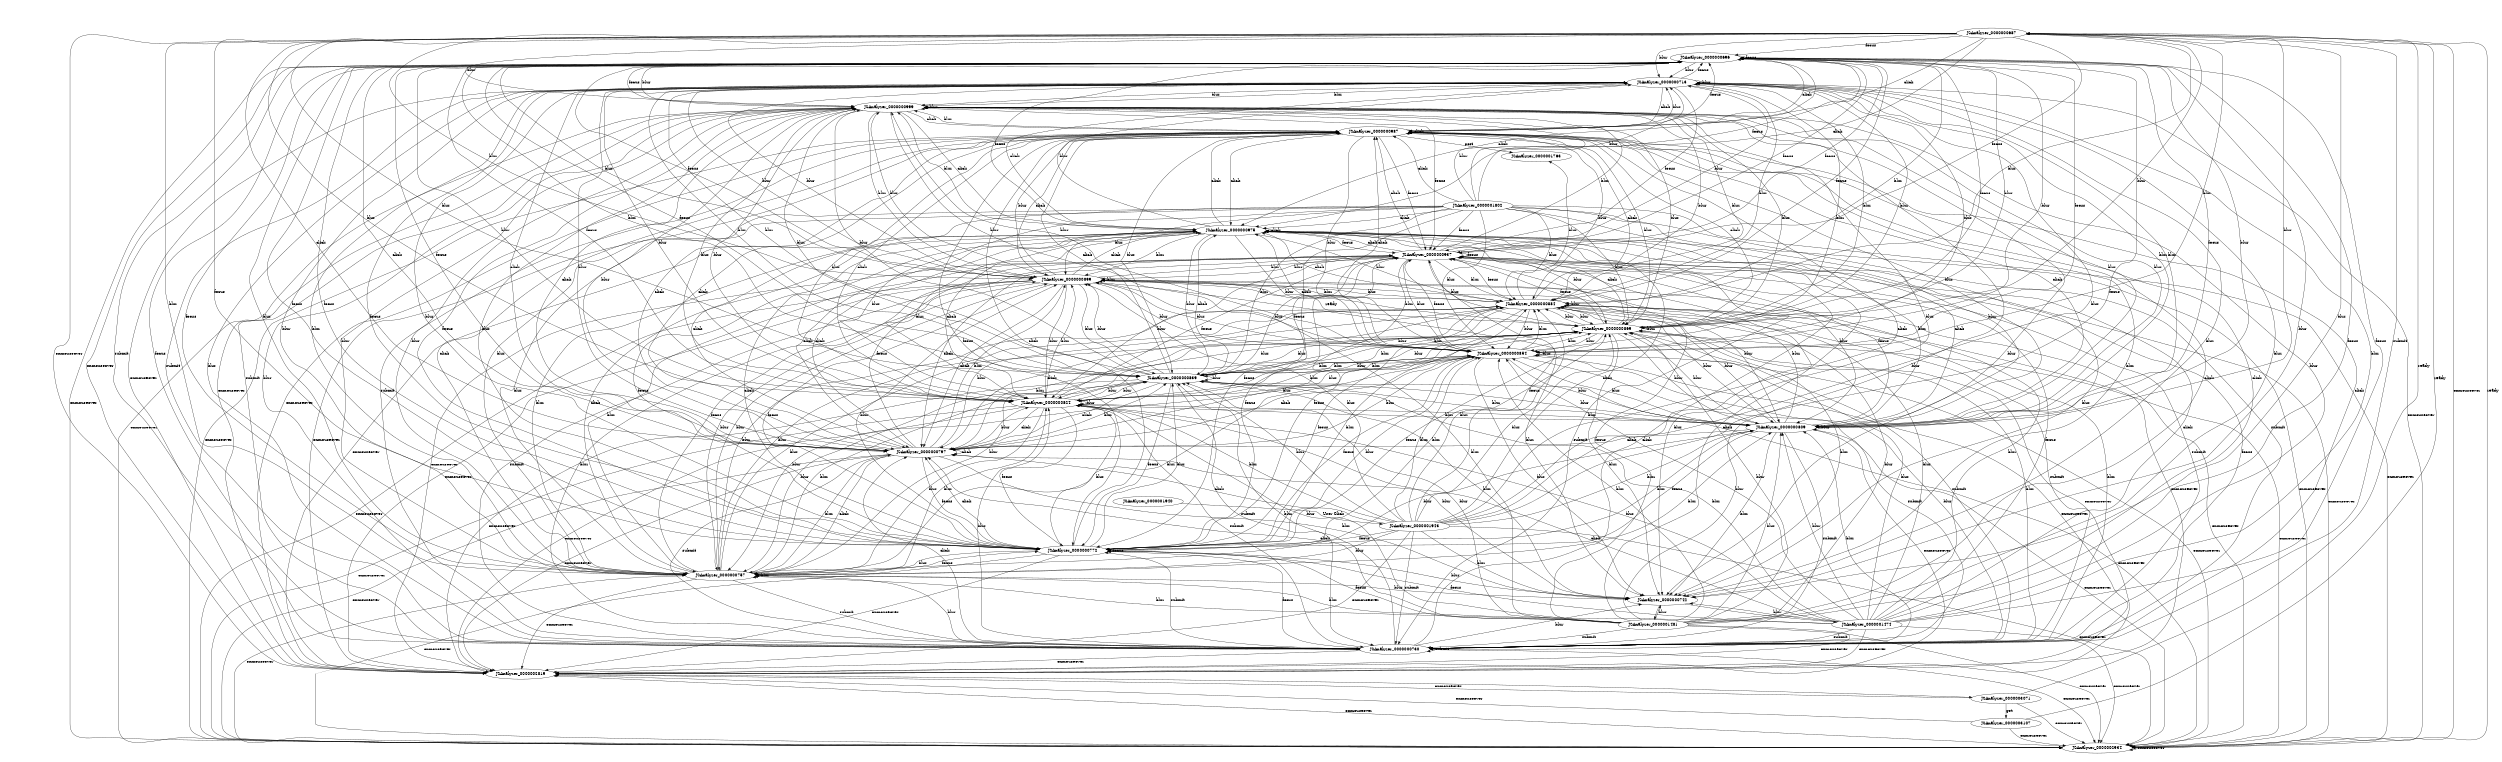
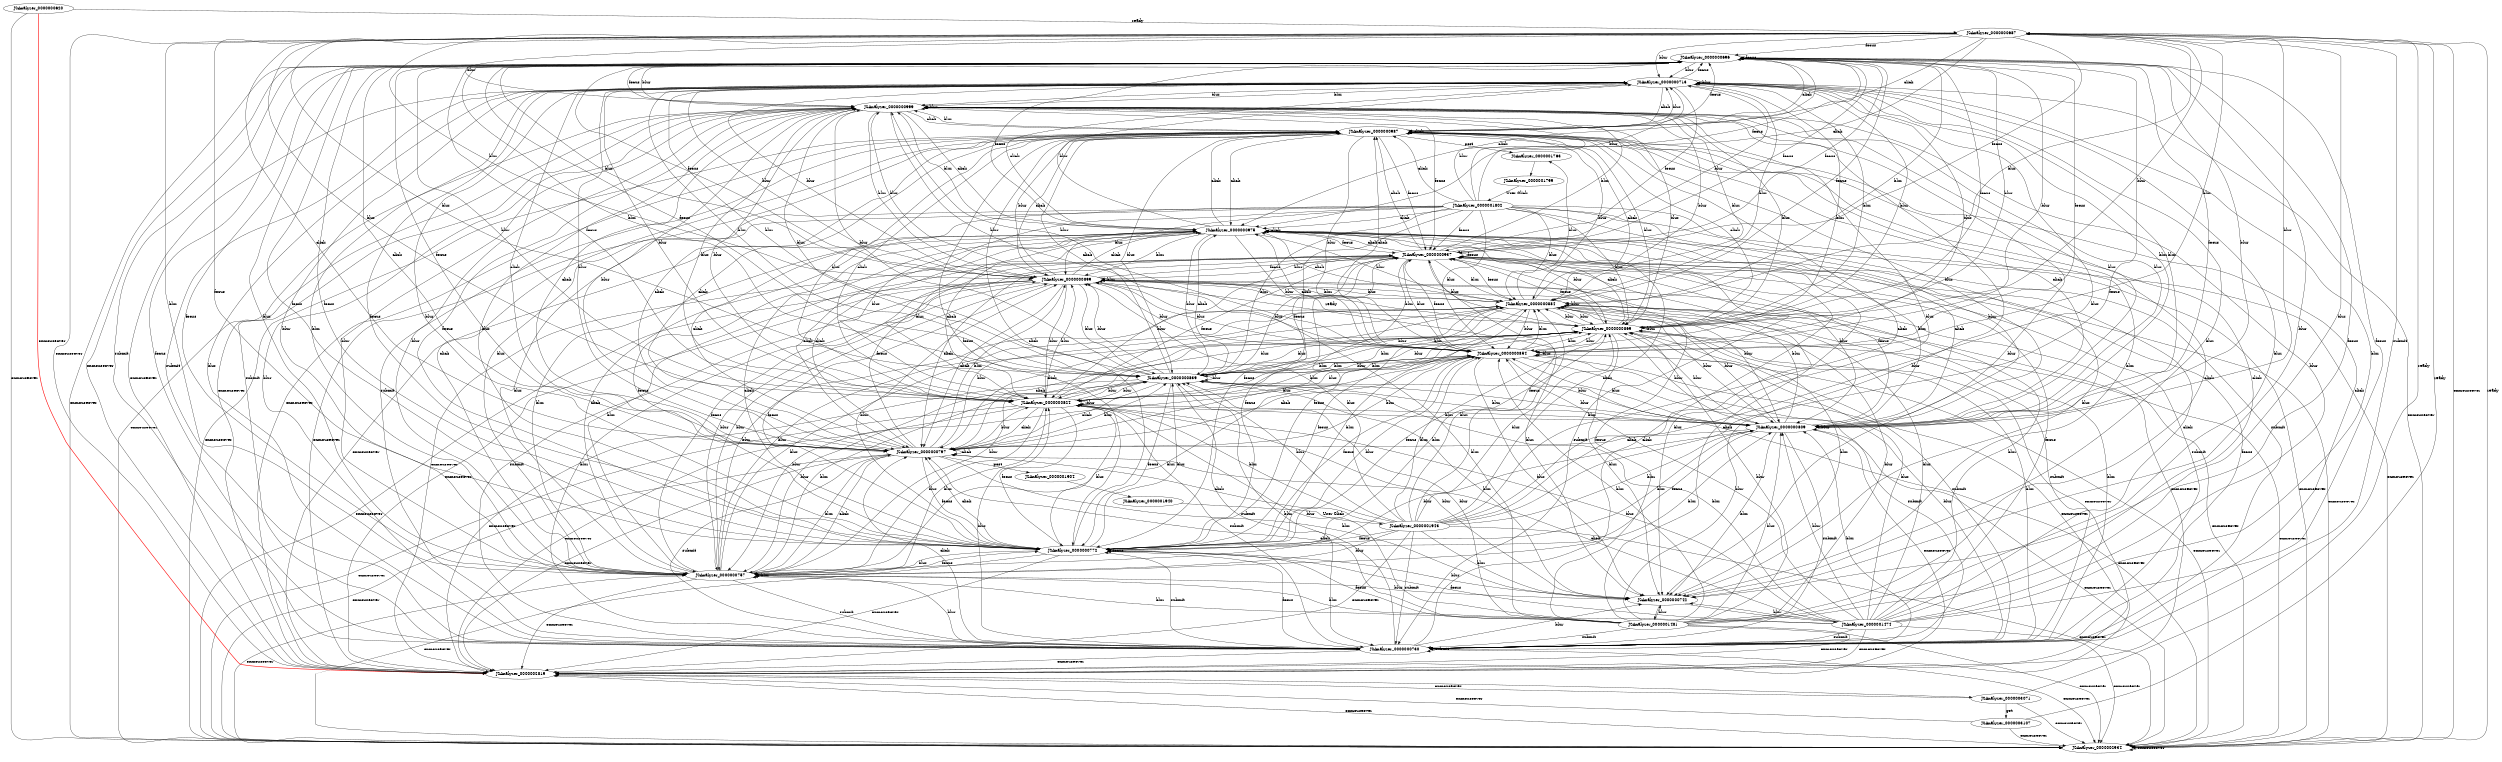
none -> (39, 8)
none -> (1529, 181)
(1275, 267) -> (1275, 267)
(1040, 391) -> (1040, 391)
none -> (1050, 477)
